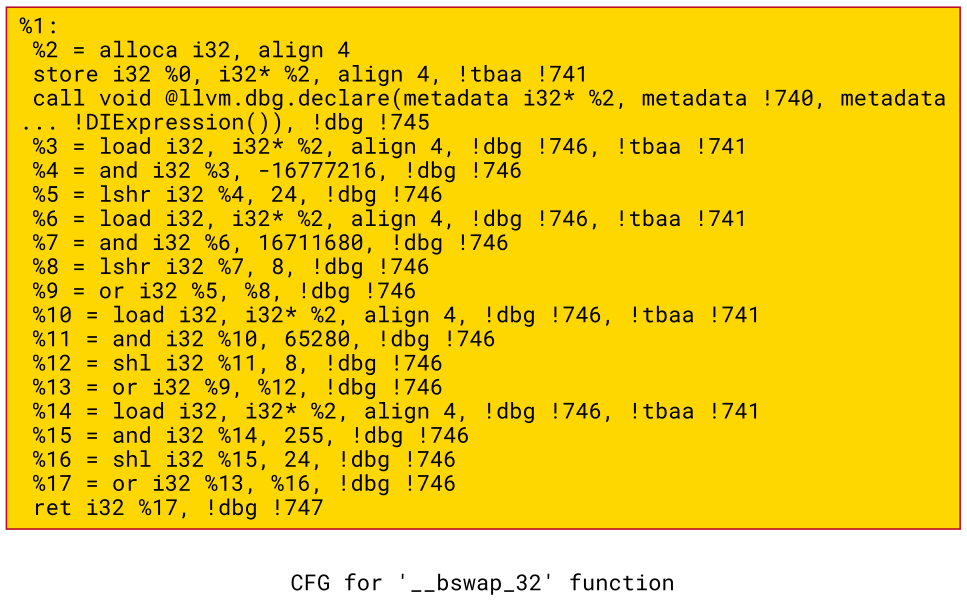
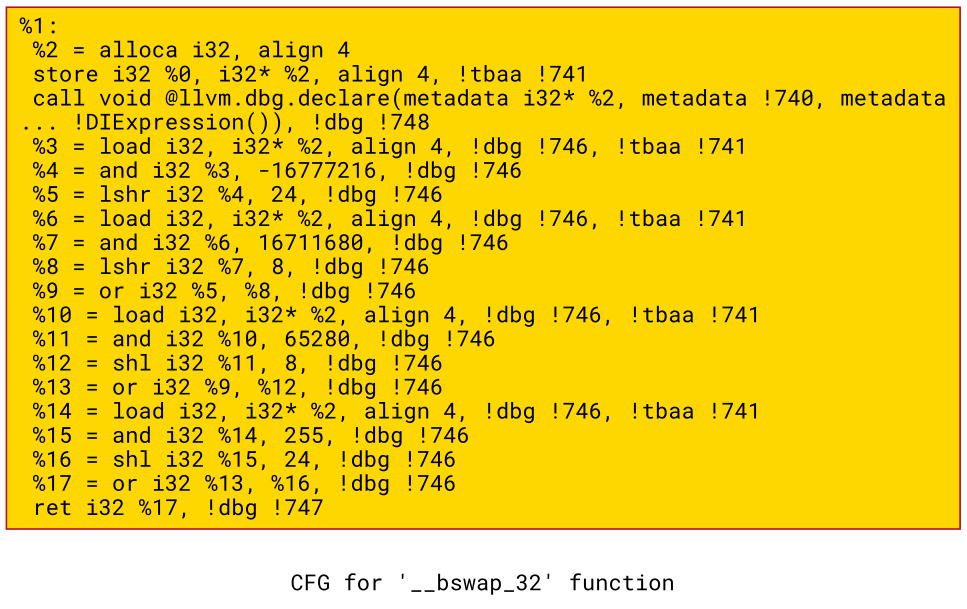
(225, 123) -> (225, 123)
